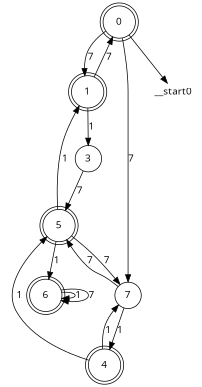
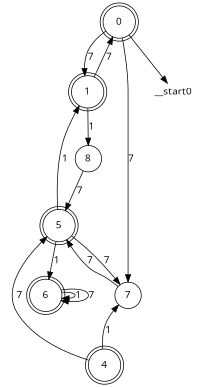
(88, 159) -> (88, 159)
(20, 295) -> (20, 295)
(118, 325) -> none
